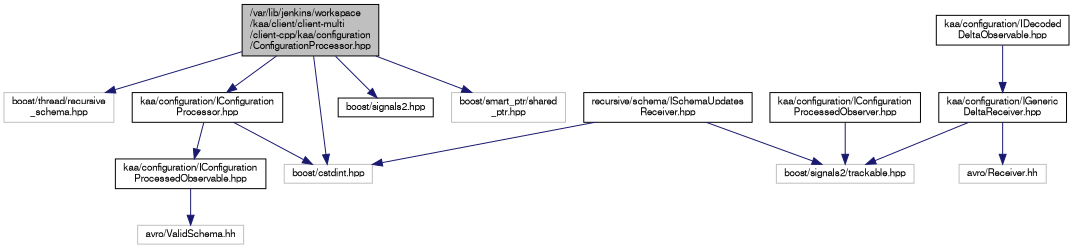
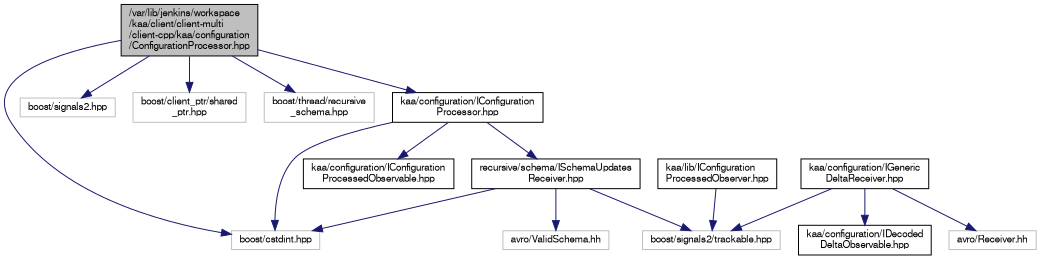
(1003, 64) -> (865, 202)
(386, 107) -> (68, 107)
(509, 107) -> (189, 107)
(845, 107) -> (717, 174)
none -> (508, 138)
(191, 202) -> (556, 205)
